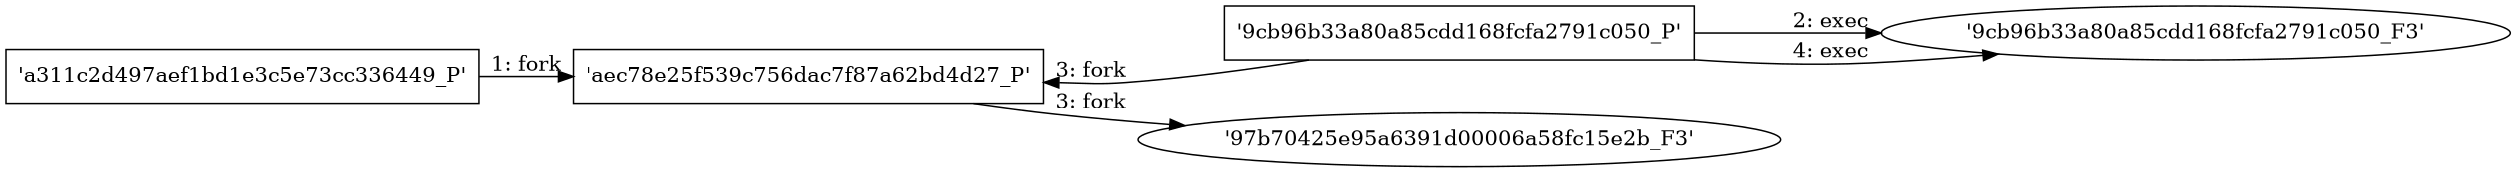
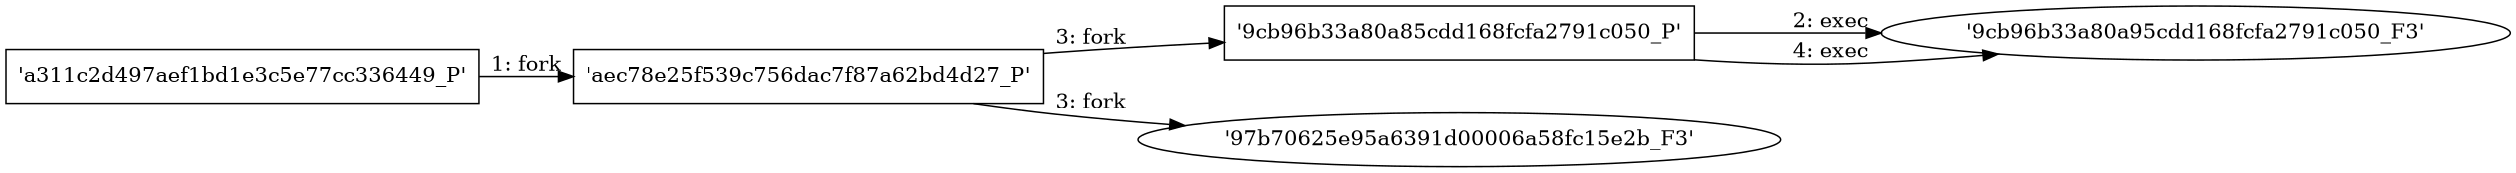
(2196, 33) -> (2196, 33)
(242, 77) -> (242, 77)
(1185, 77) -> (1127, 48)
(1459, 140) -> (1459, 140)
